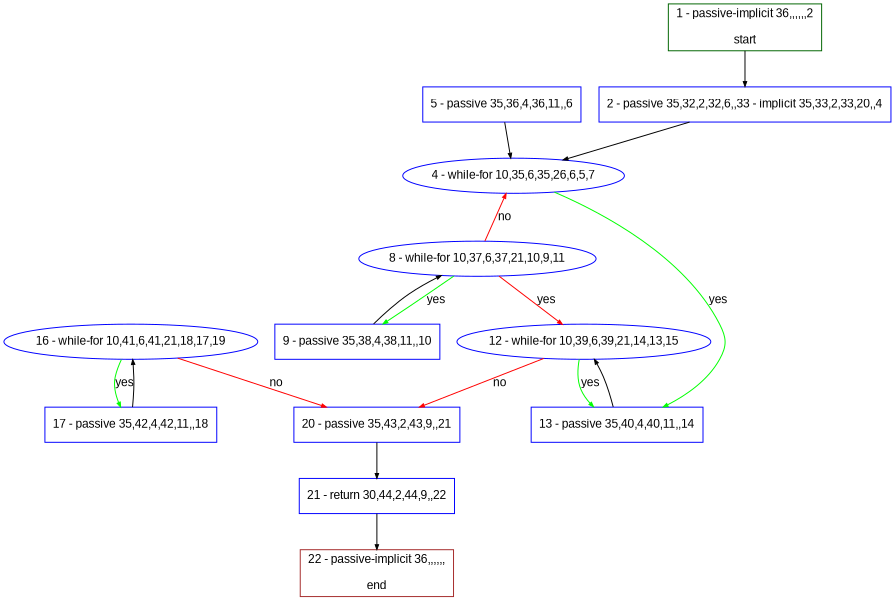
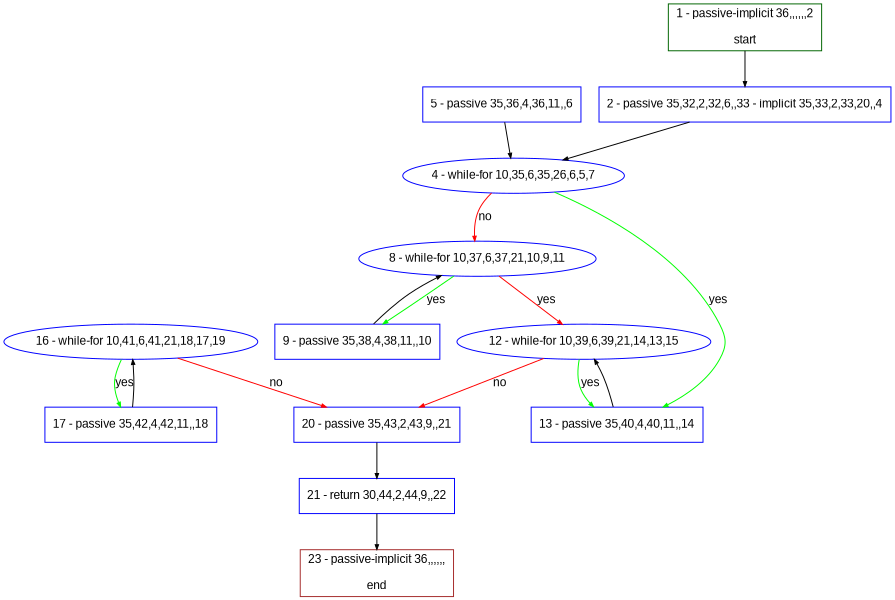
(494, 220) -> (478, 213)
(377, 573) -> (377, 573)
